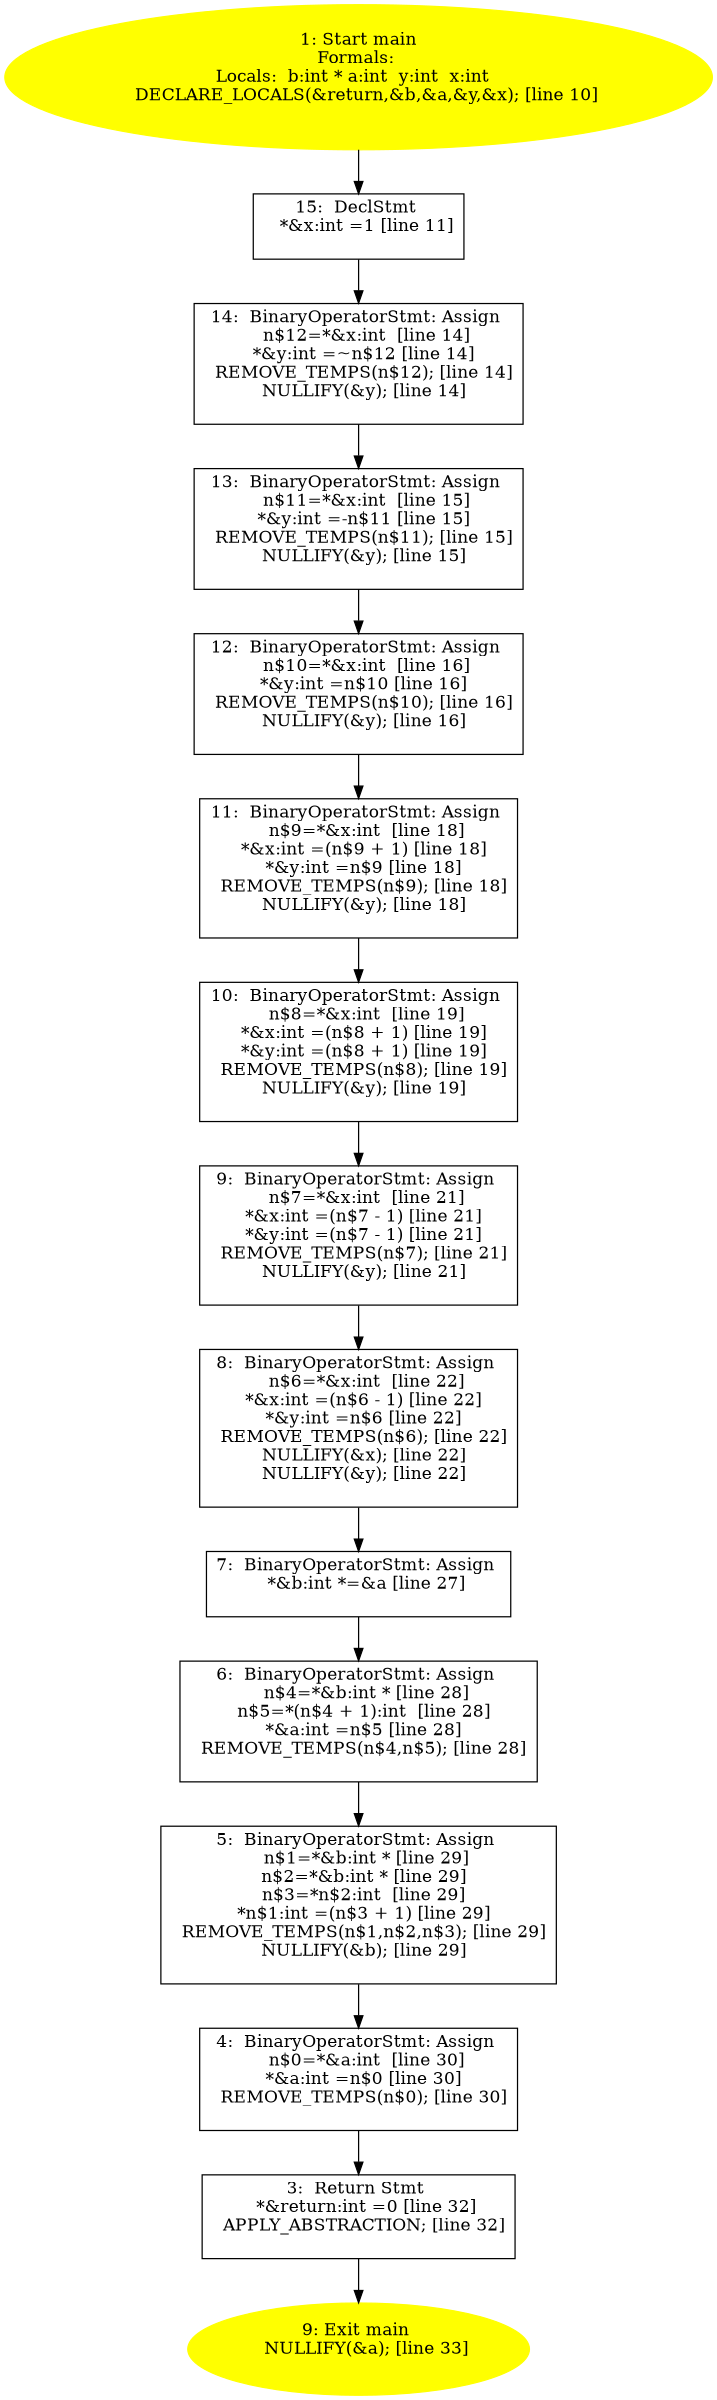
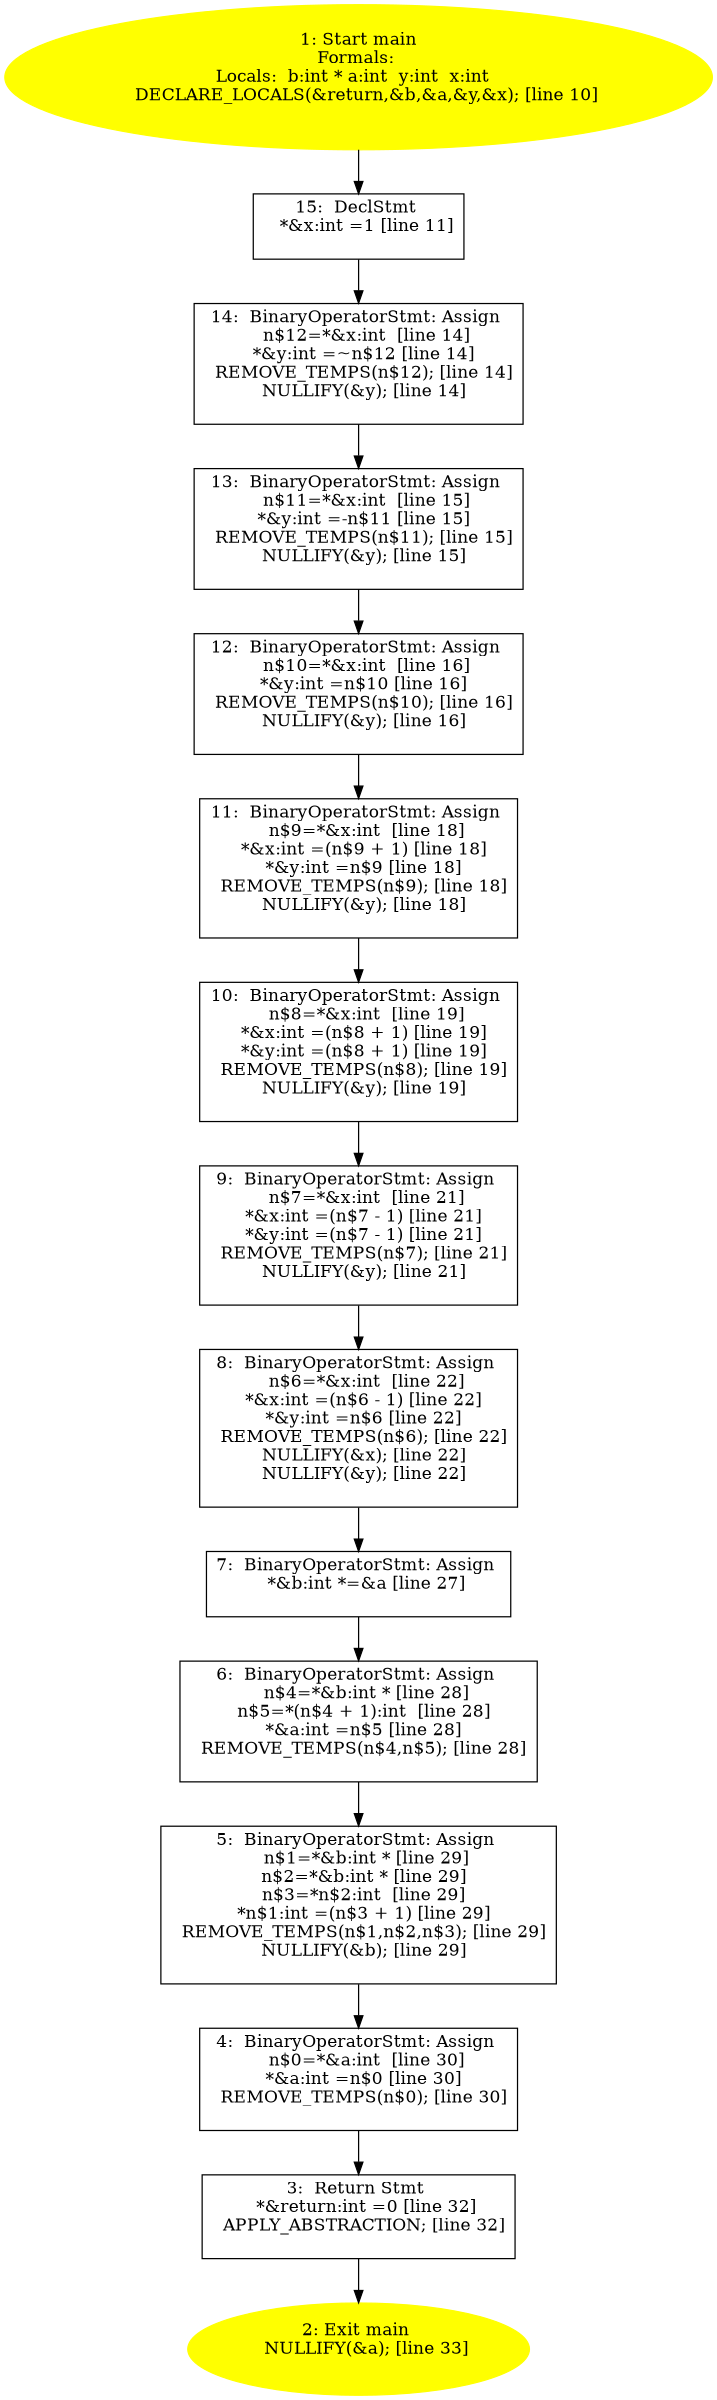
(359, 2349) -> (359, 2349)
